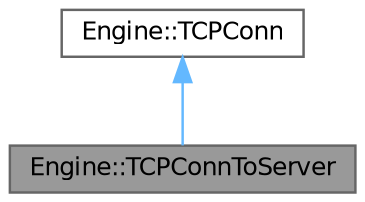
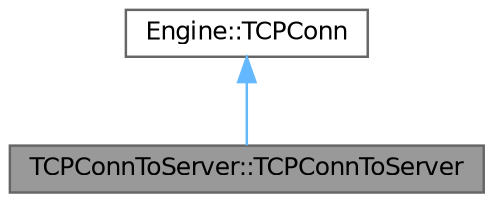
(183, 169) -> (247, 169)
